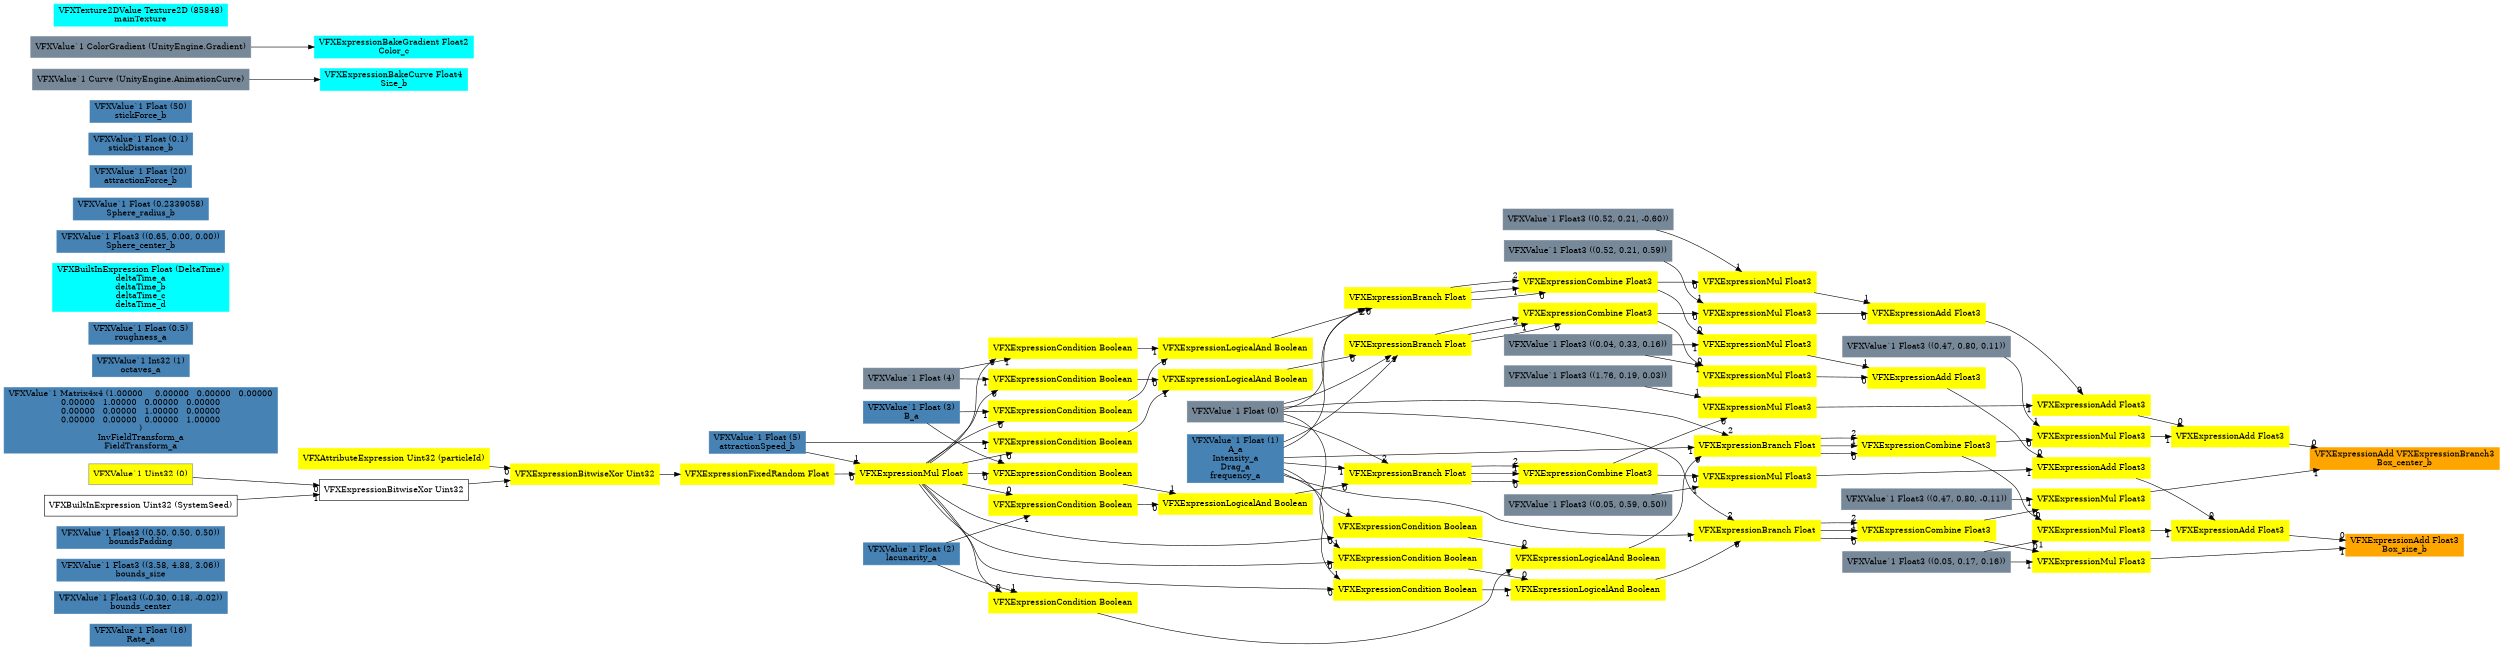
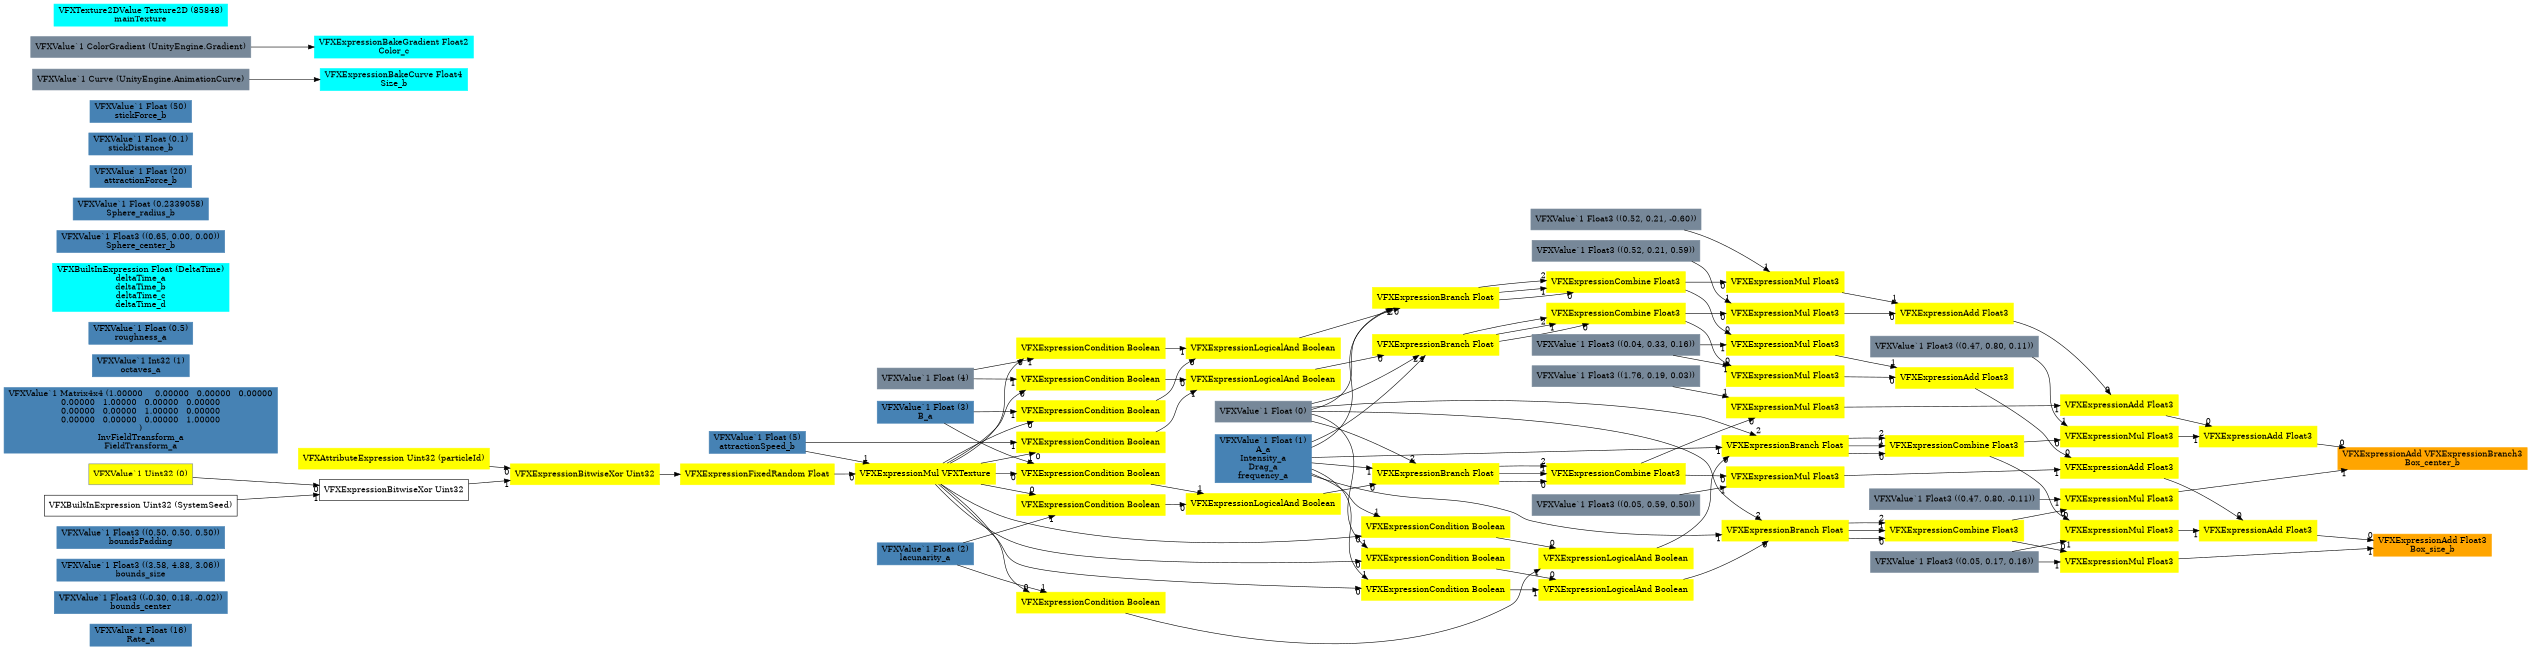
(911, 474) -> (925, 474)
